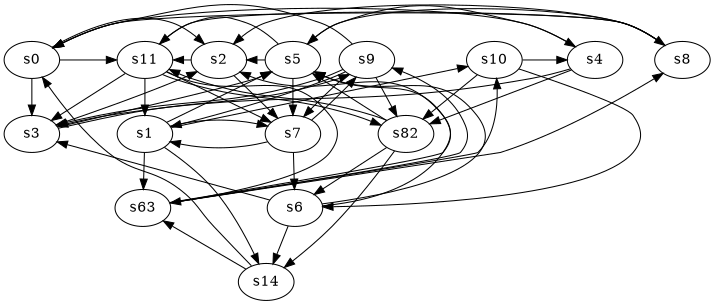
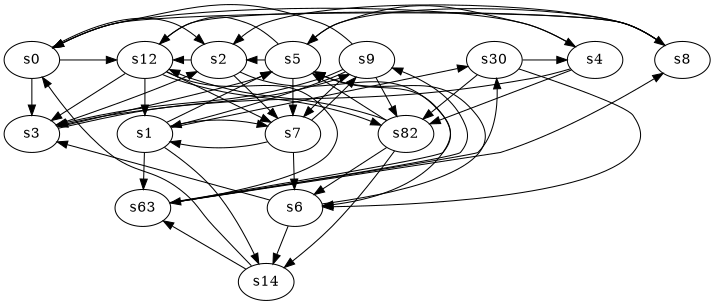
(145, 60) -> (145, 60)
(494, 60) -> (494, 60)
(421, 174) -> (422, 173)
